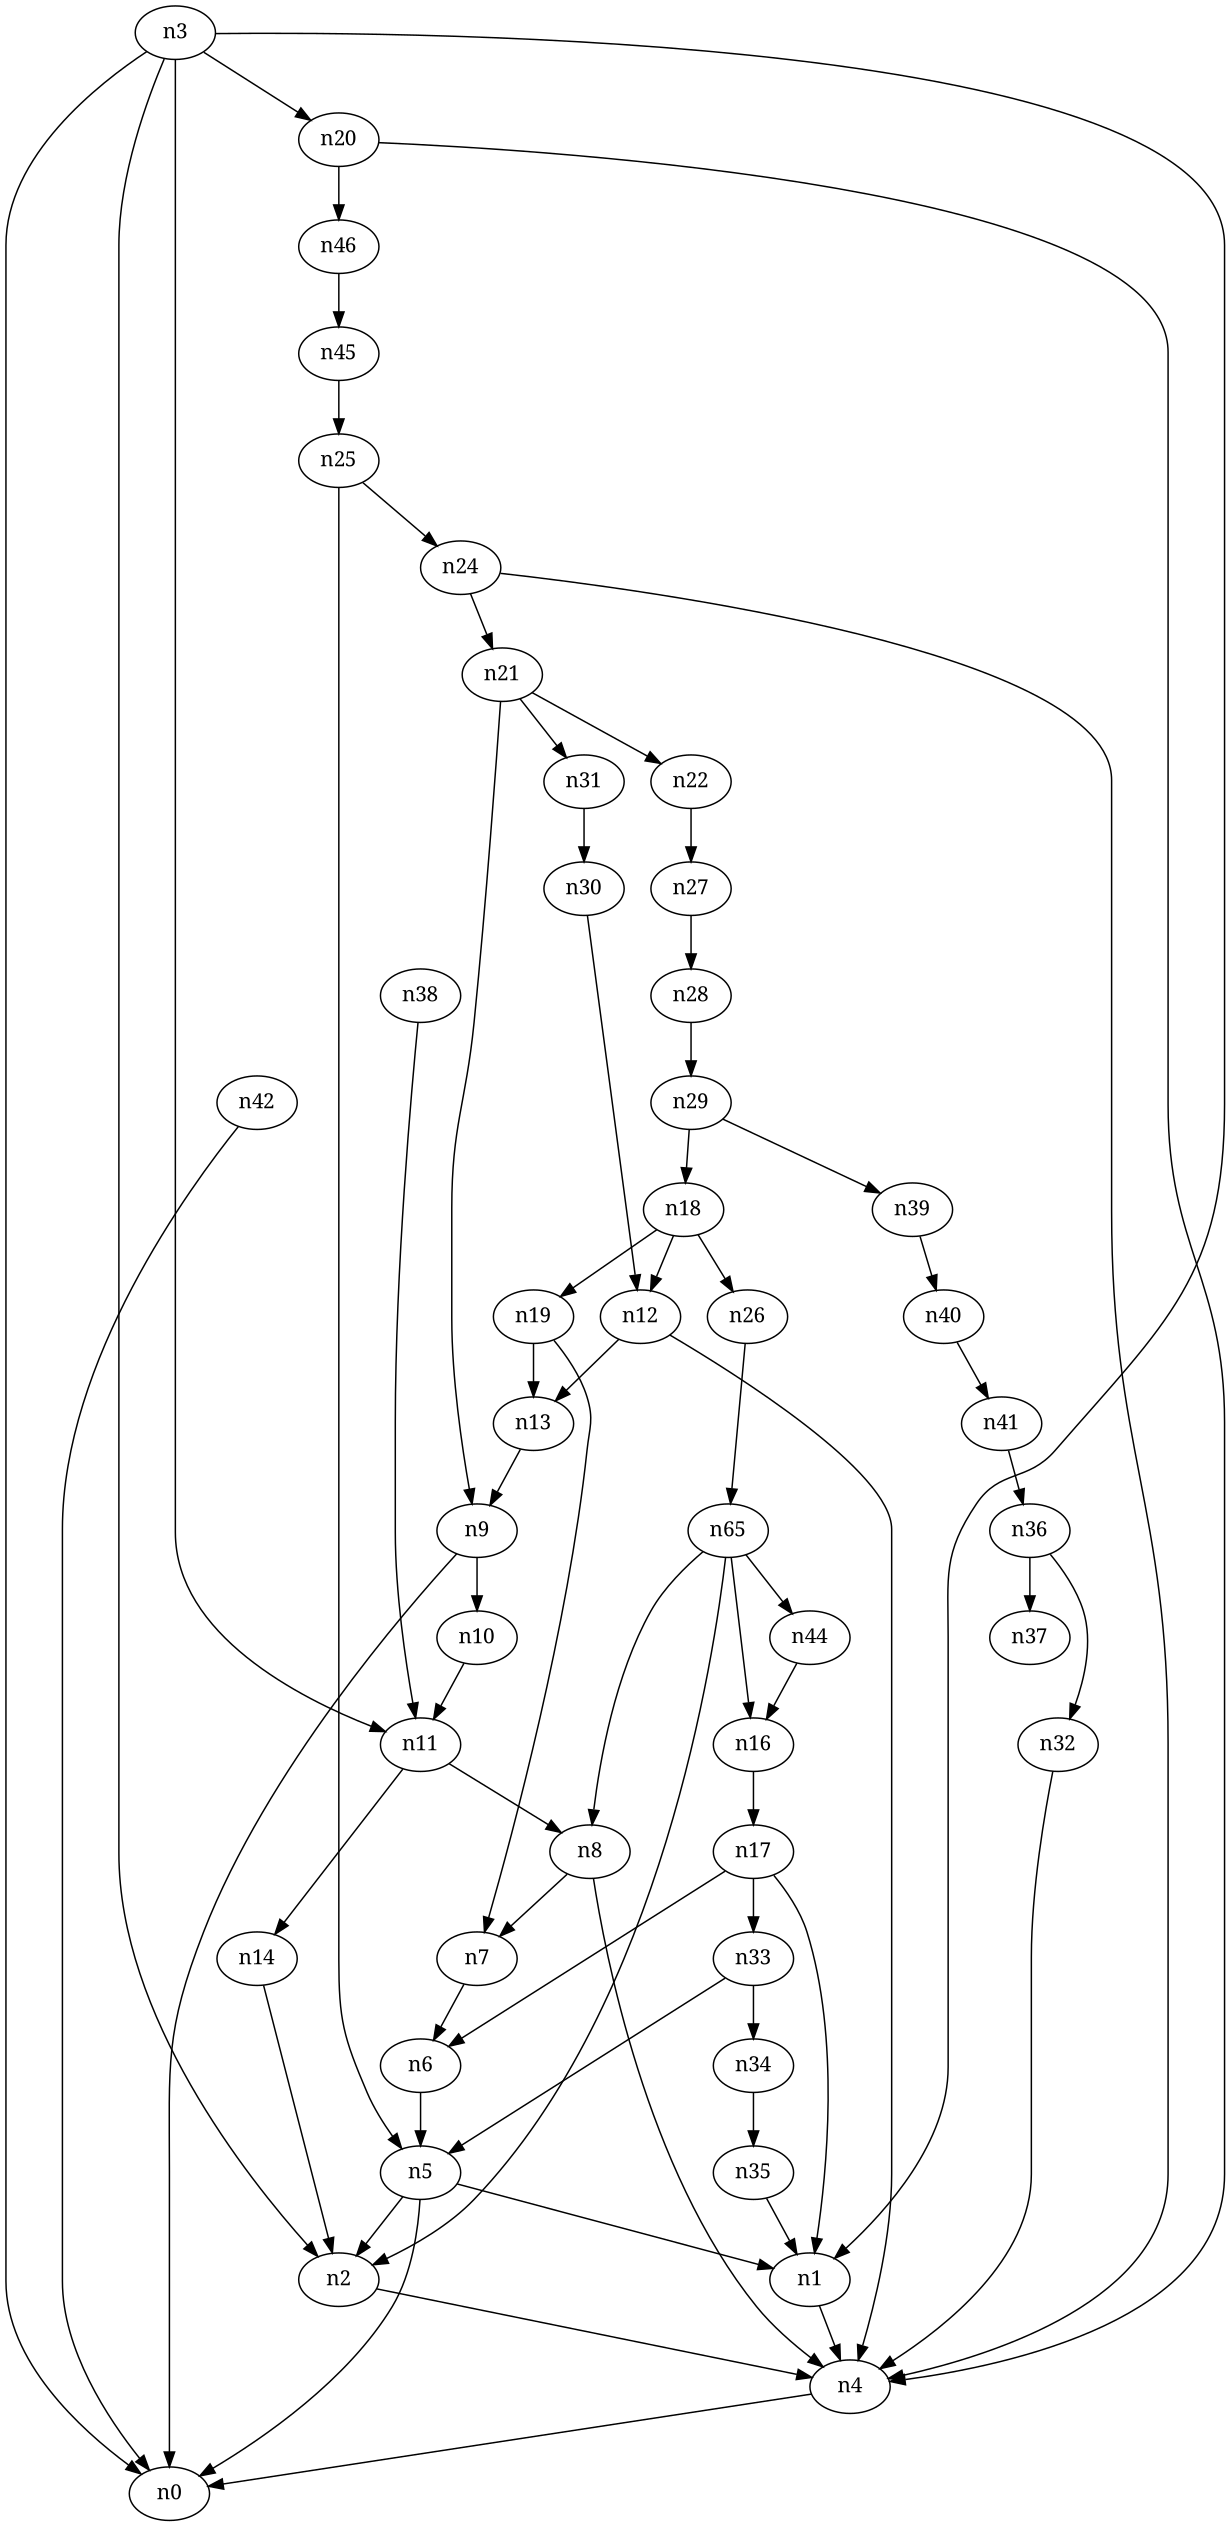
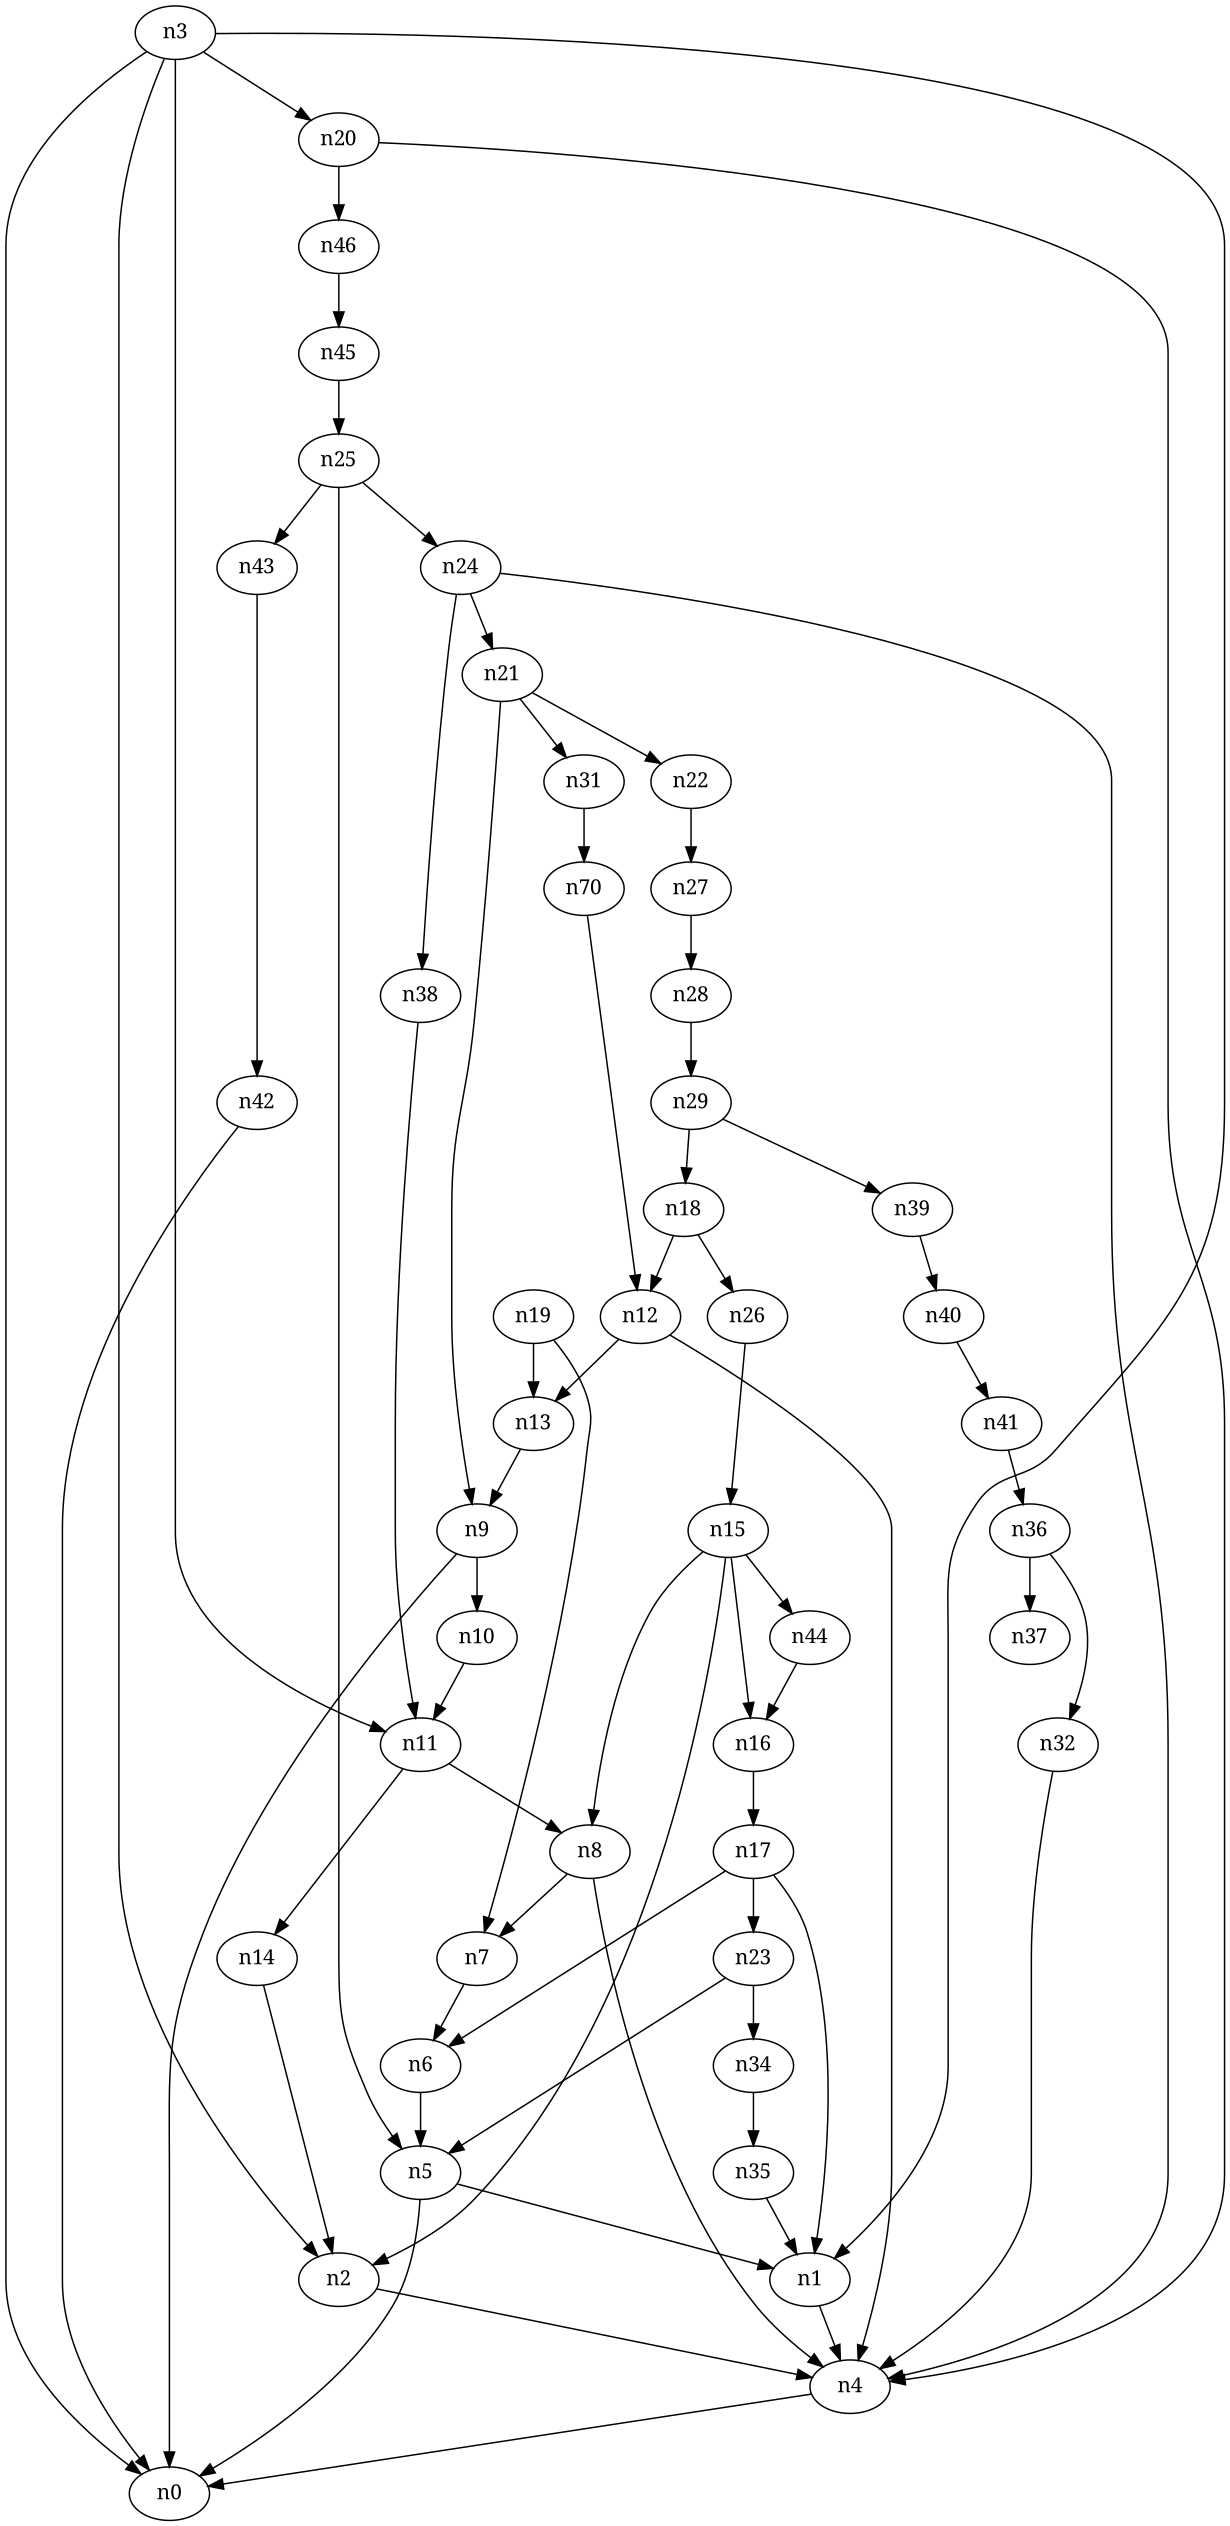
none -> (257, 568)
none -> (436, 774)
(584, 889) -> (584, 889)
(615, 1259) -> none
(728, 1531) -> (728, 1531)
(753, 1959) -> (753, 1959)
(384, 2220) -> none
